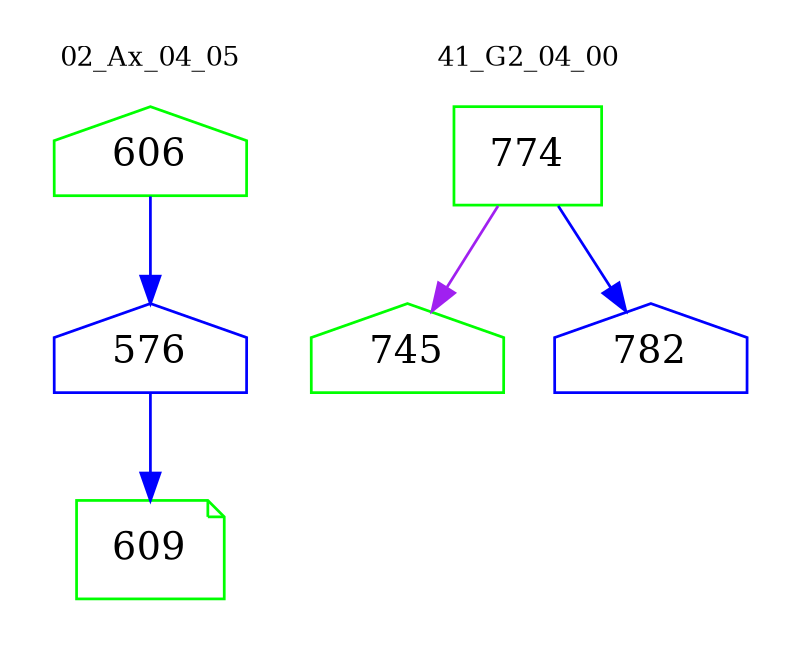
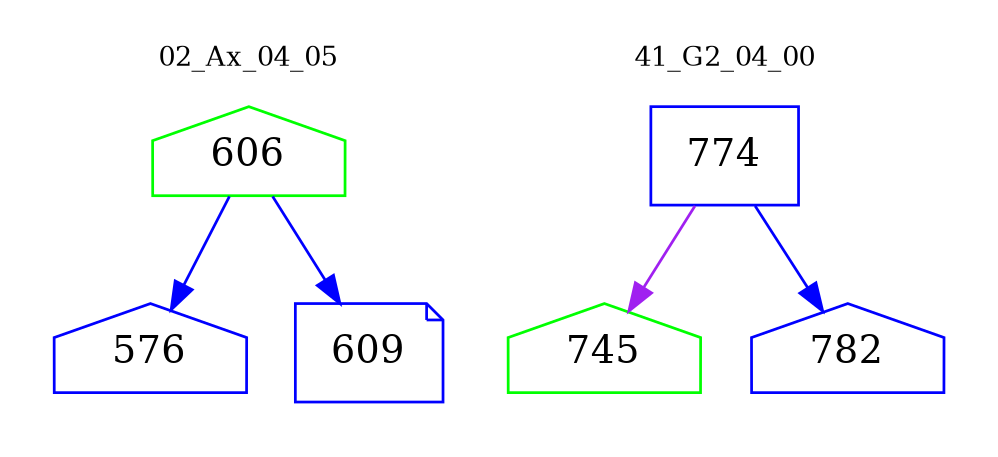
(528, 156) -> (725, 156)
(150, 433) -> (299, 238)
(150, 550) -> (369, 353)
